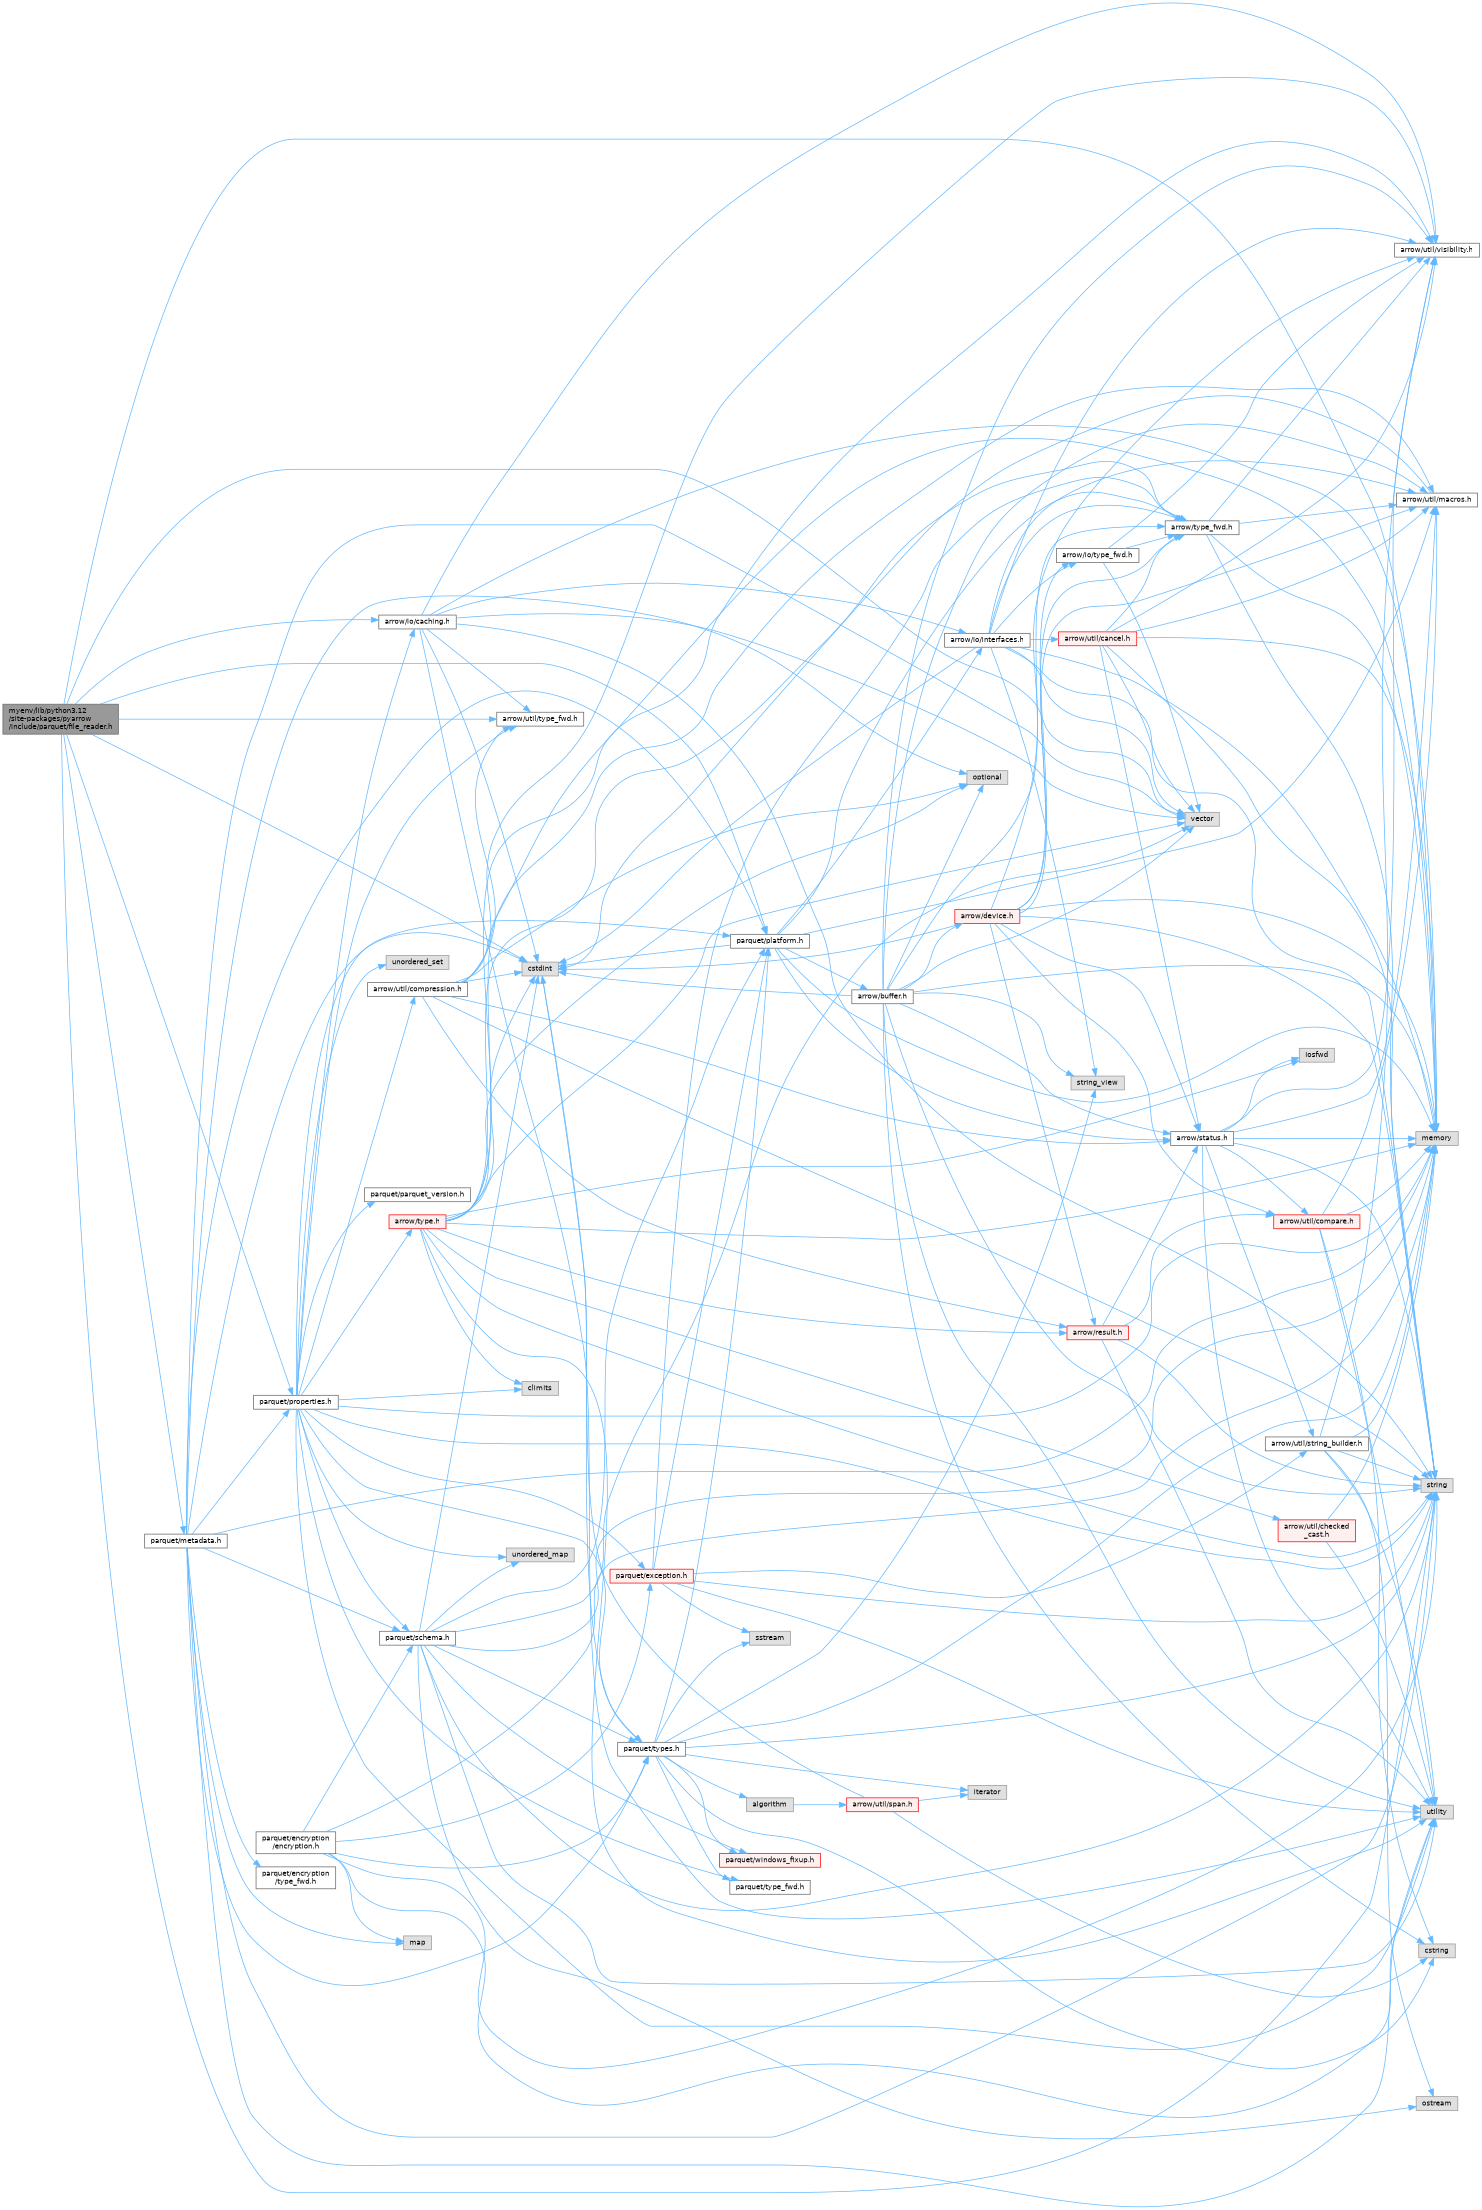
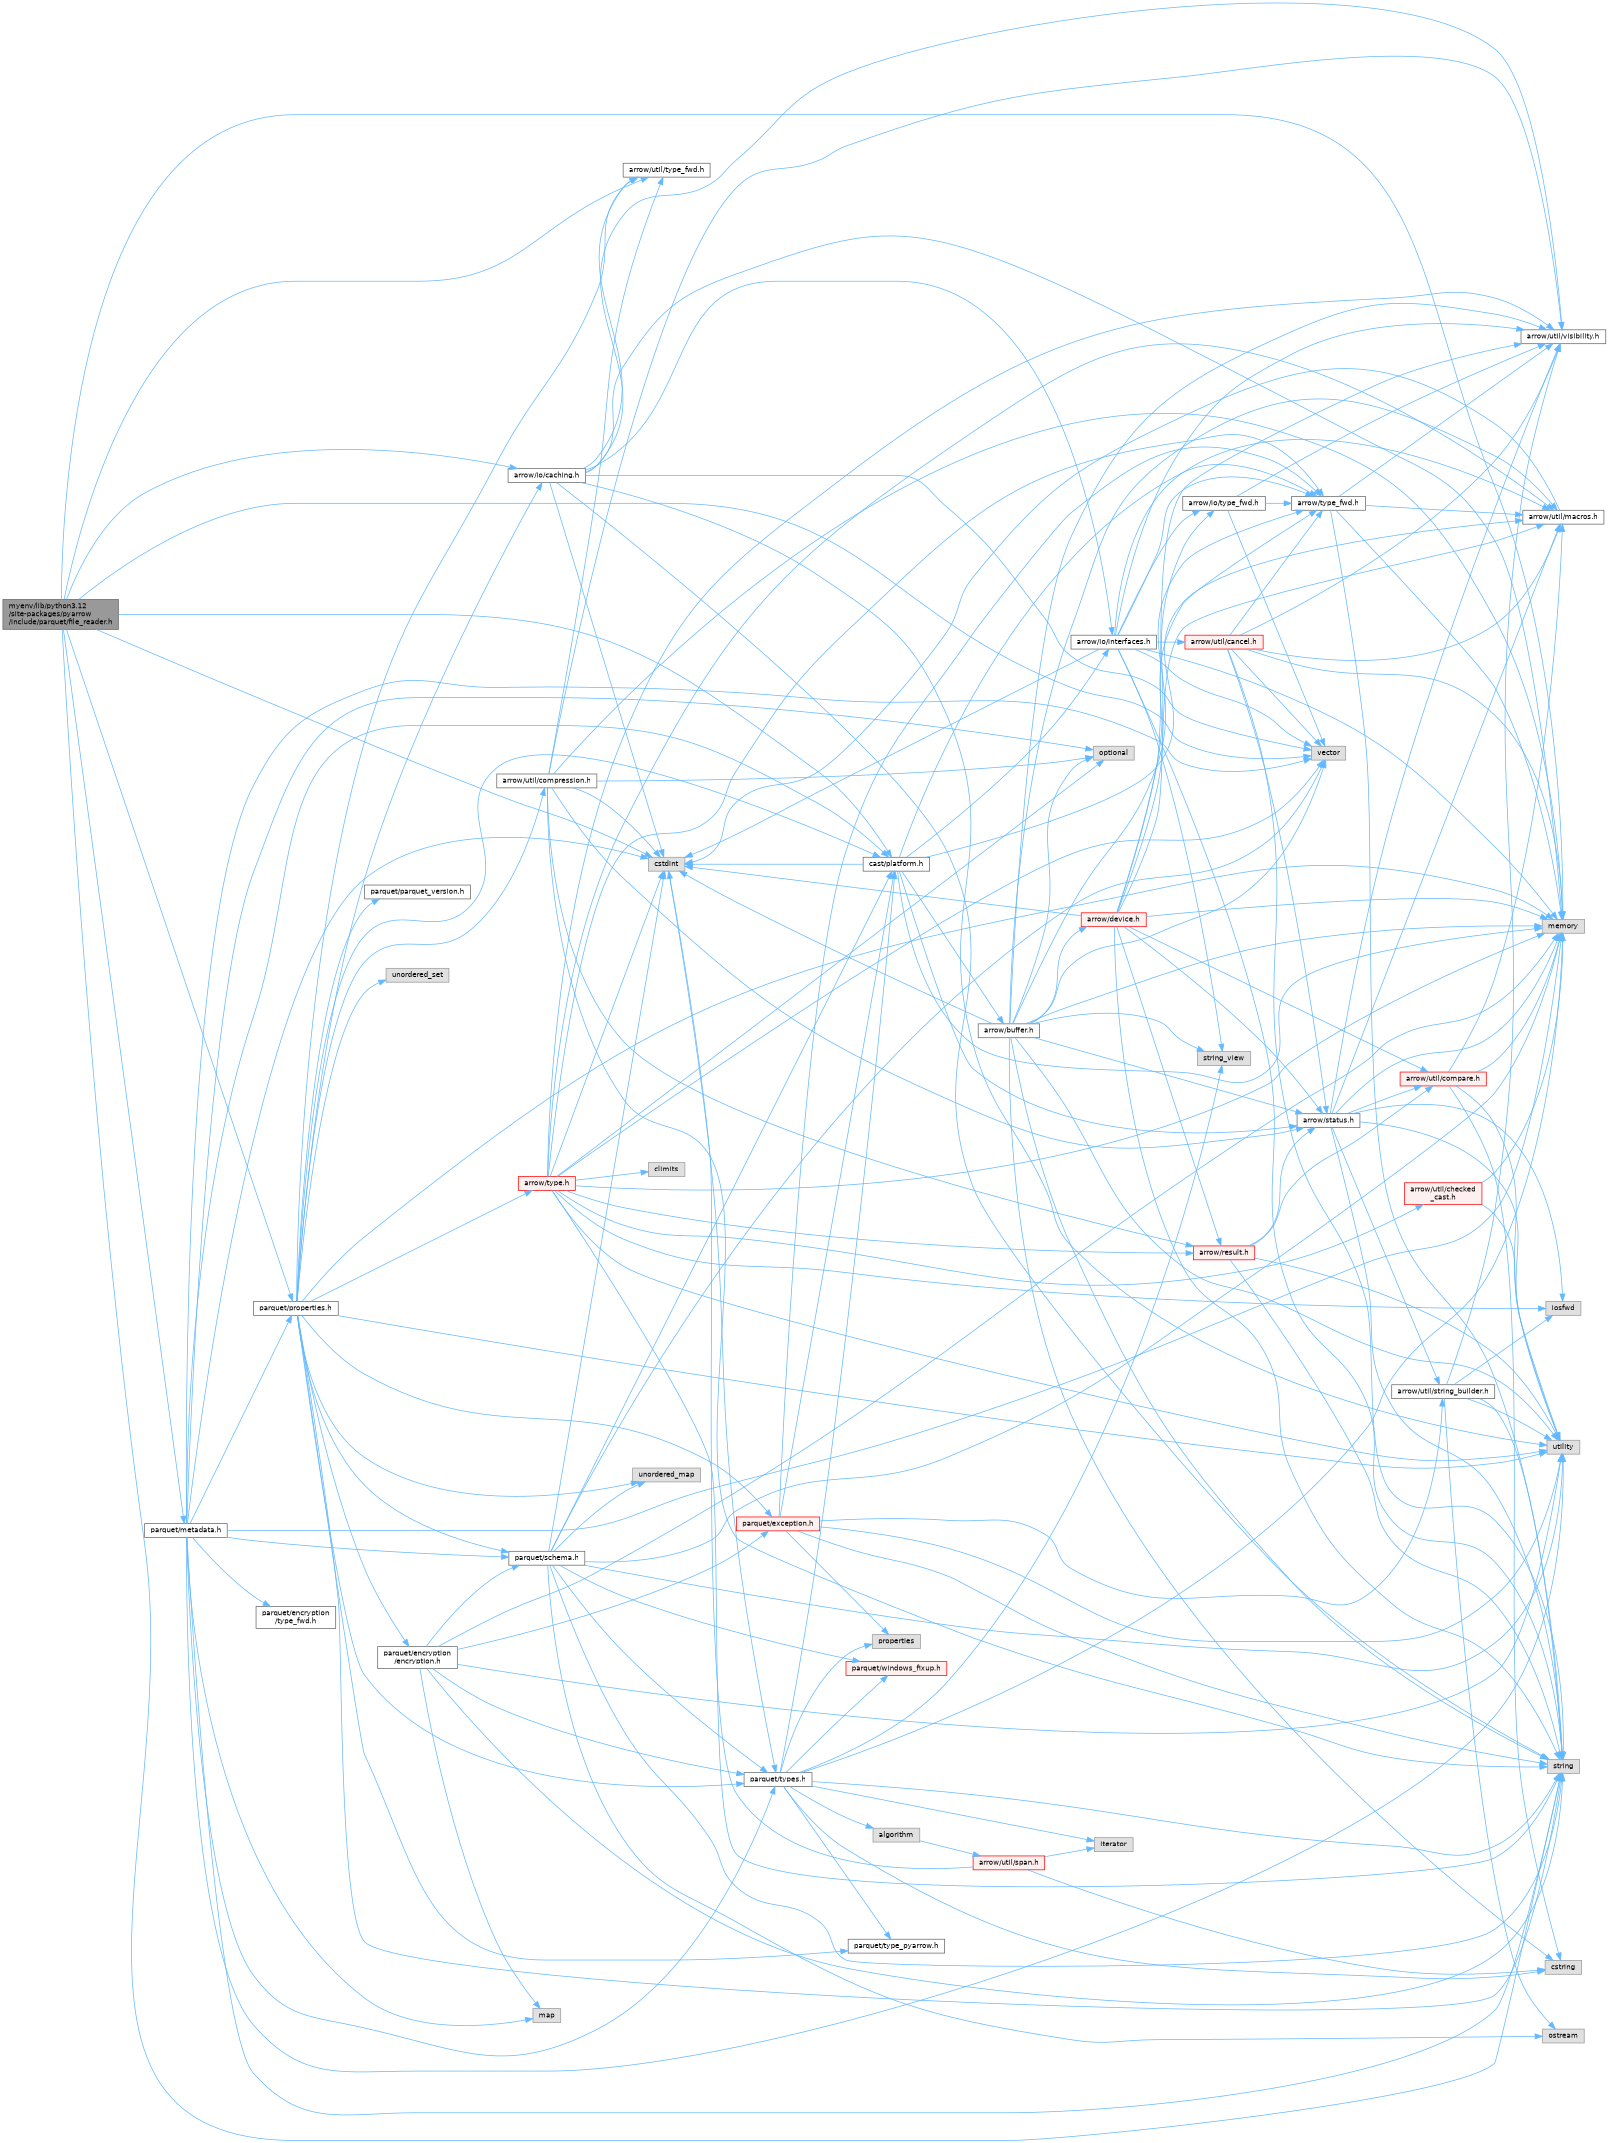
(770, 941) -> (896, 864)
(1411, 1302) -> (1500, 1352)
(426, 1395) -> (335, 1484)
(770, 1638) -> (896, 1642)
(770, 1887) -> (896, 1946)
